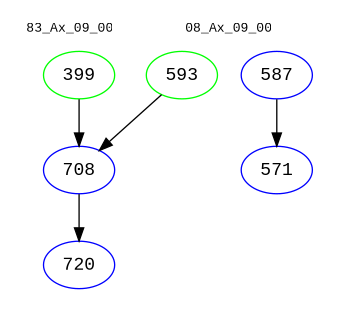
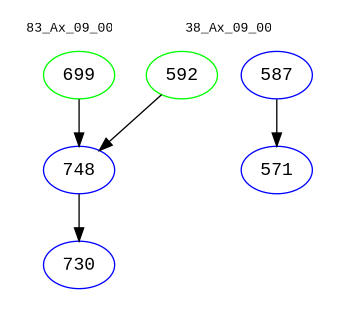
(229, 28) -> (229, 28)
(79, 75) -> (79, 75)
(182, 75) -> (182, 75)
(79, 170) -> (79, 170)
(79, 265) -> (79, 265)
